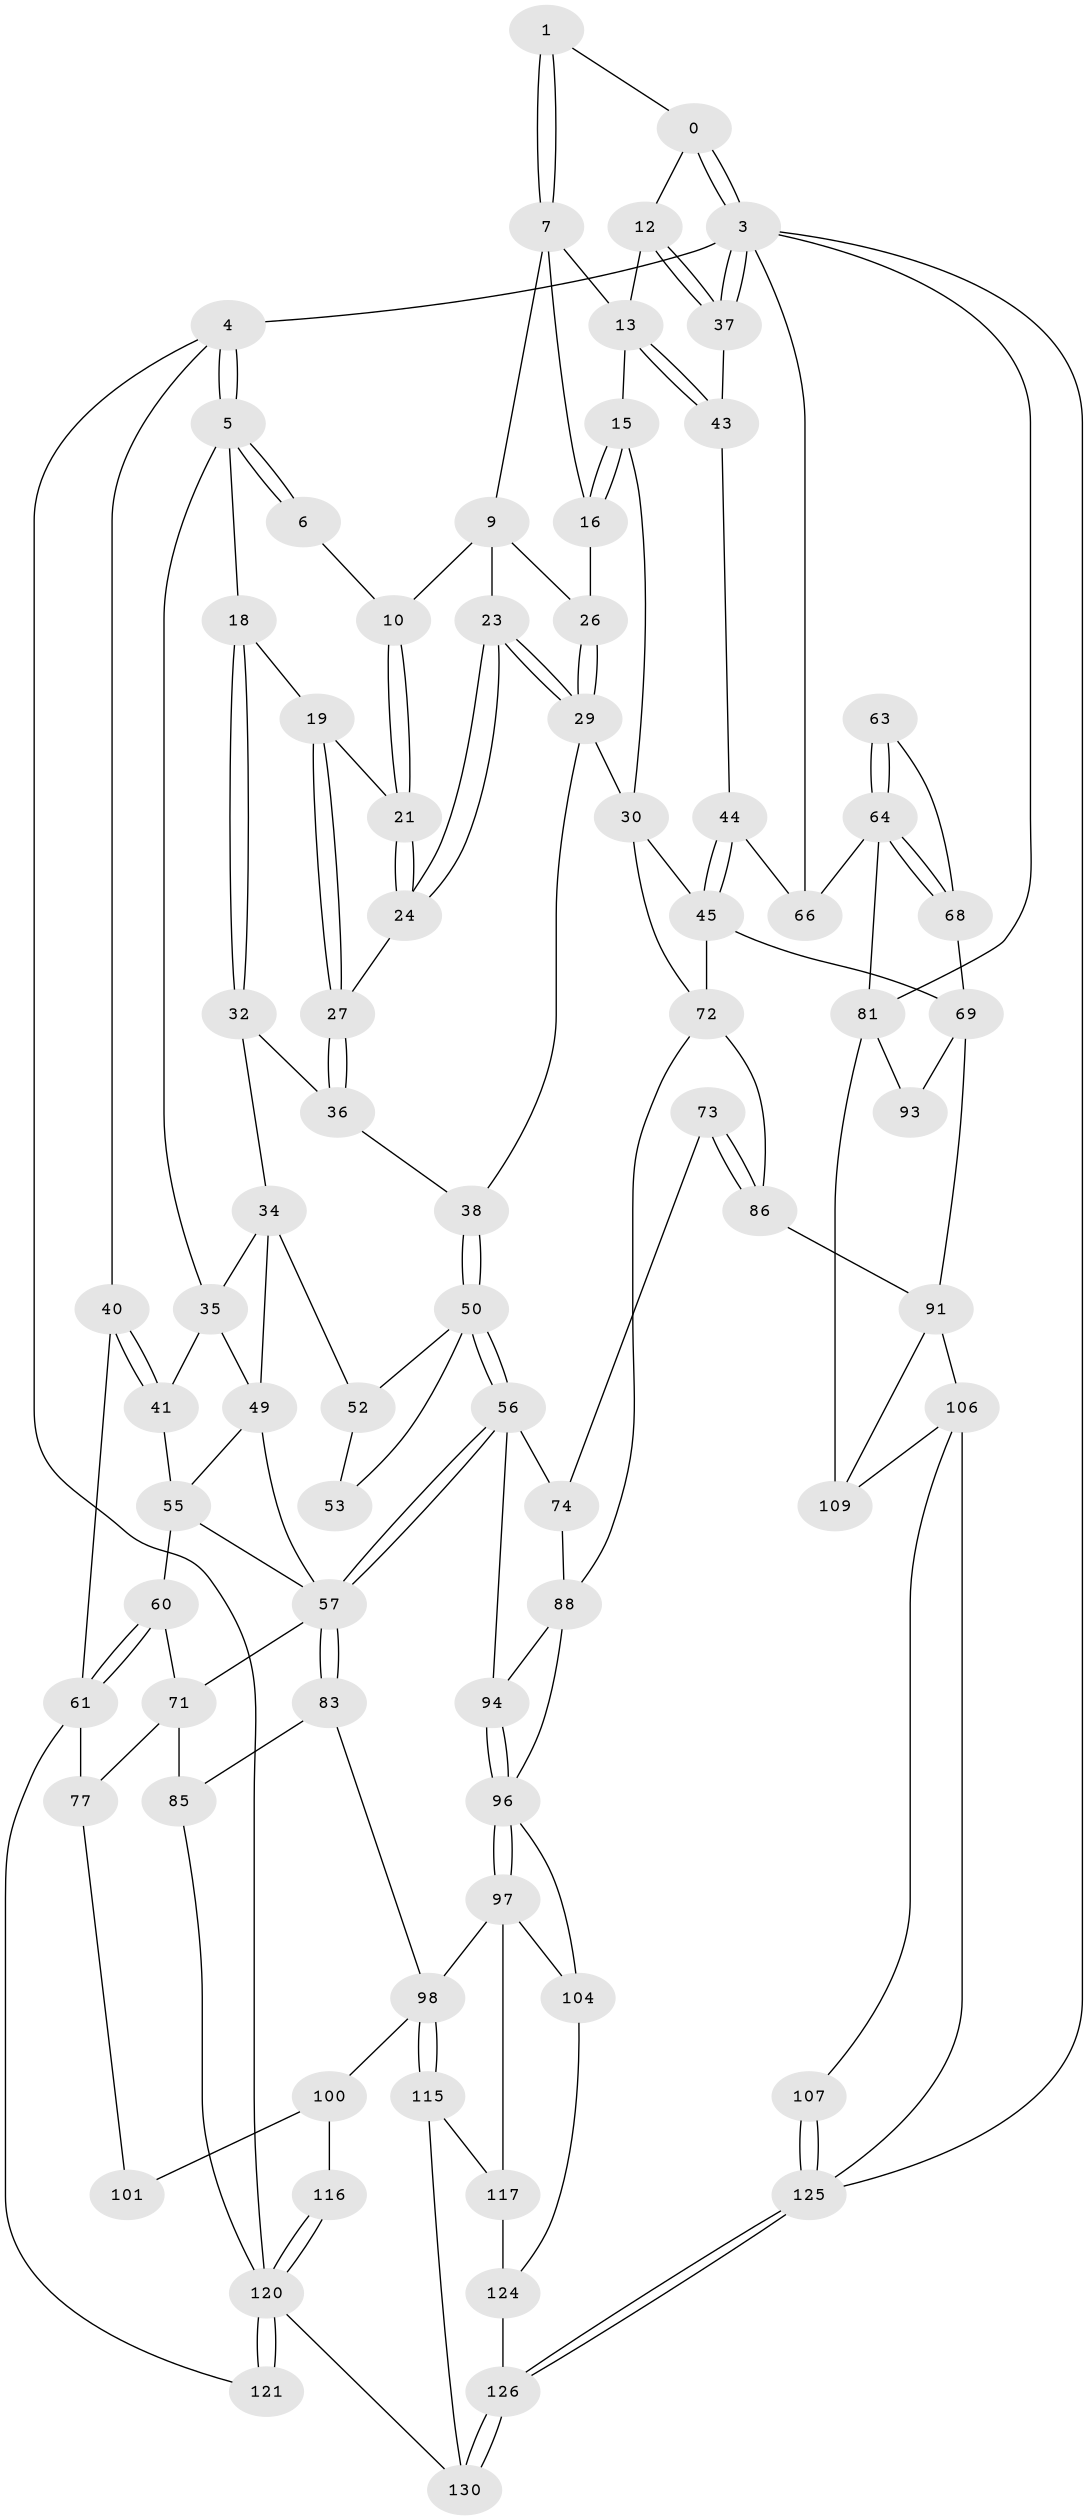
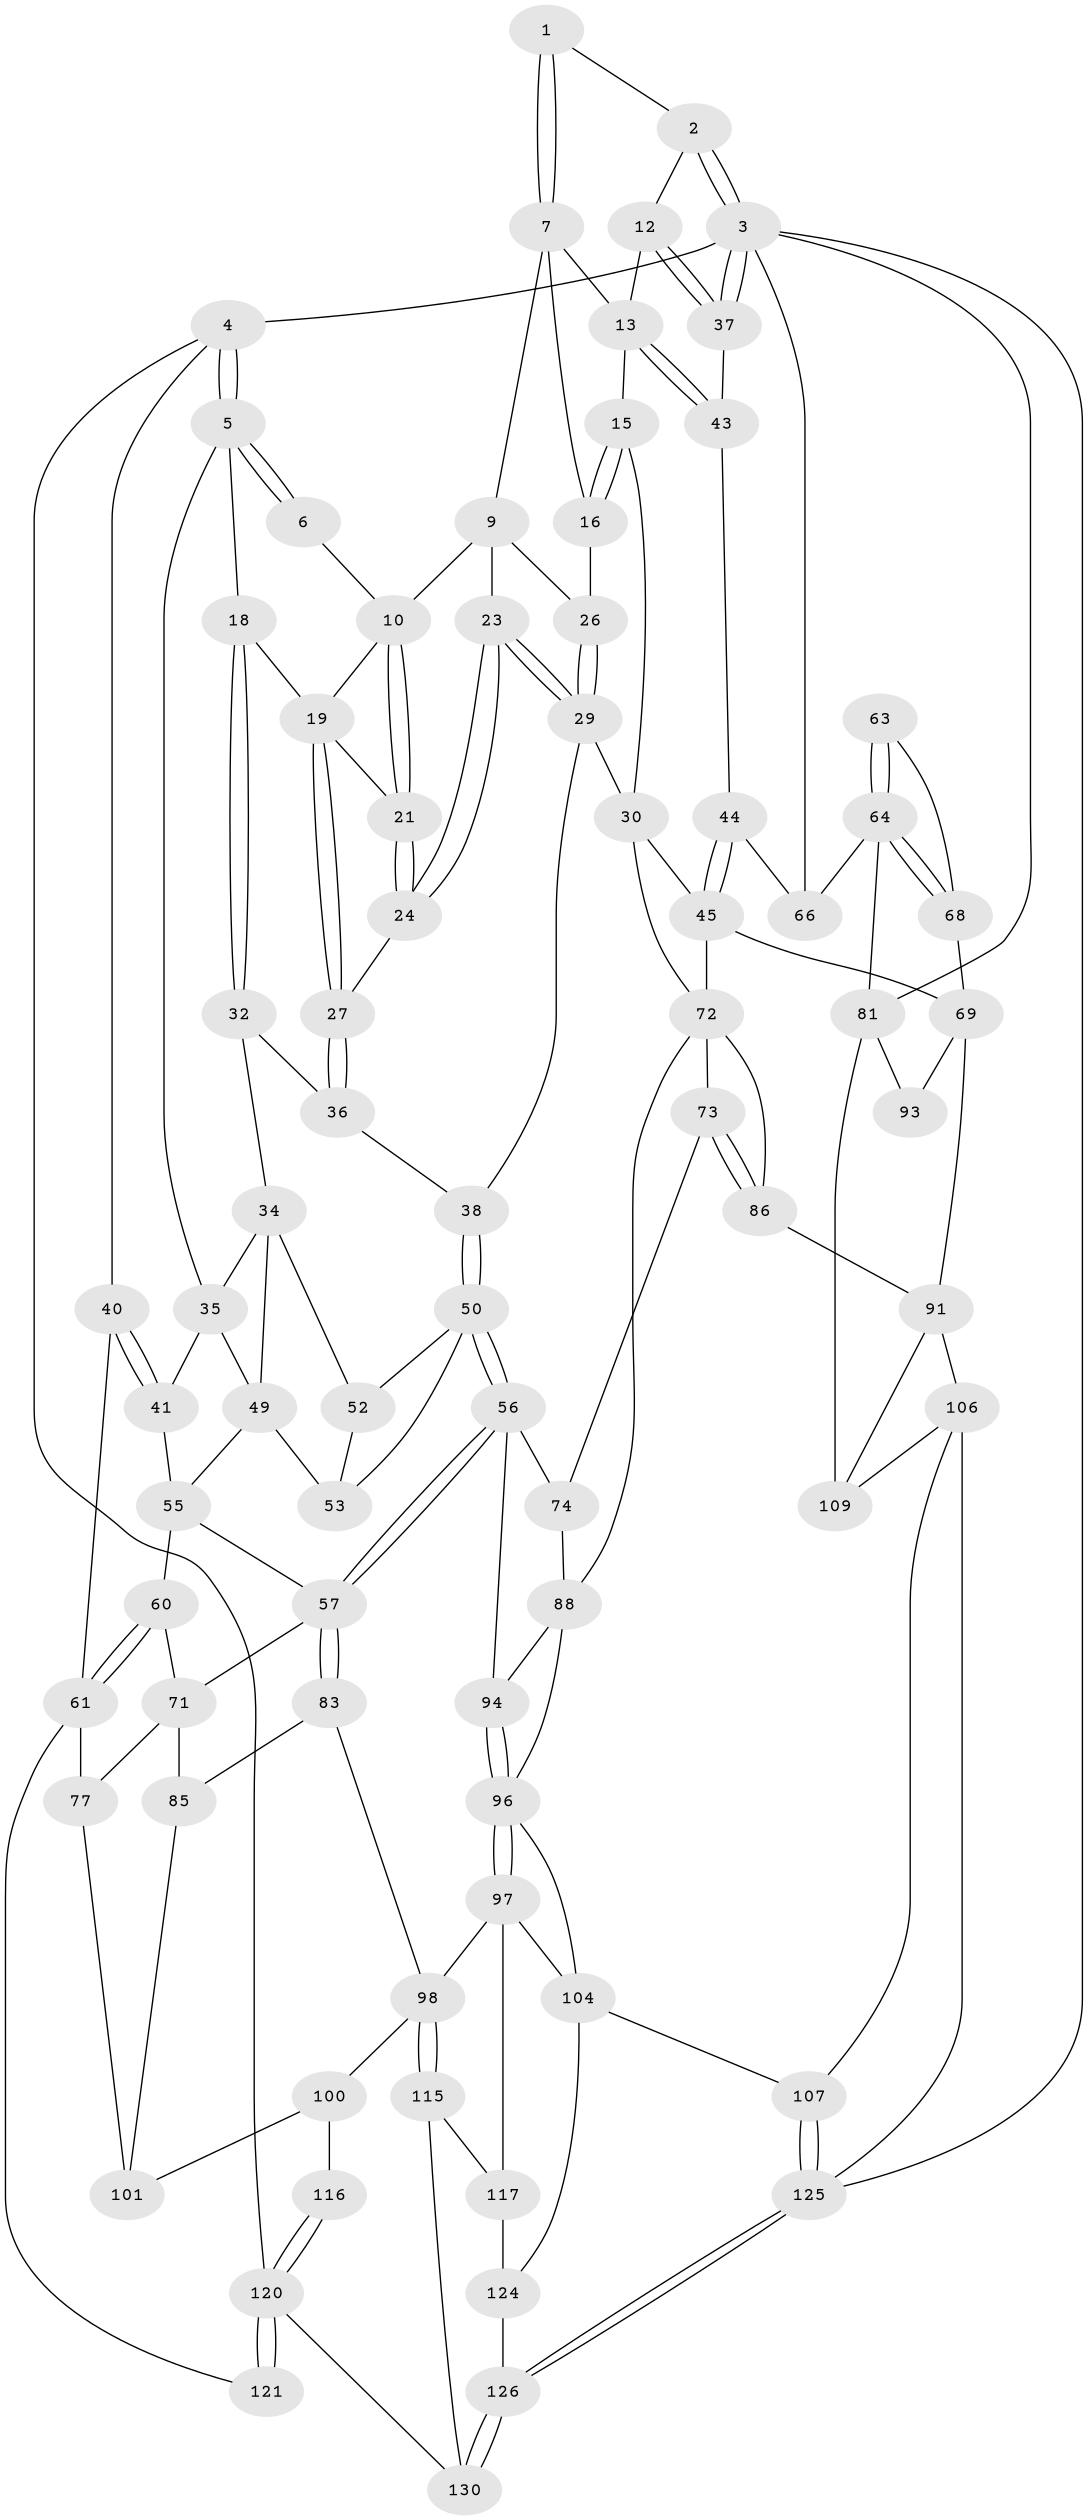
(694, 128) -> (694, 128)
none -> (355, 670)
none -> (707, 1063)
(279, 1511) -> (297, 1457)
none -> (694, 2047)
(202, 2052) -> (153, 1998)
